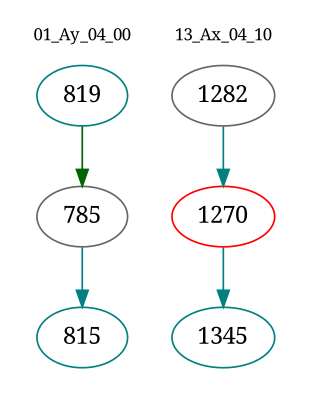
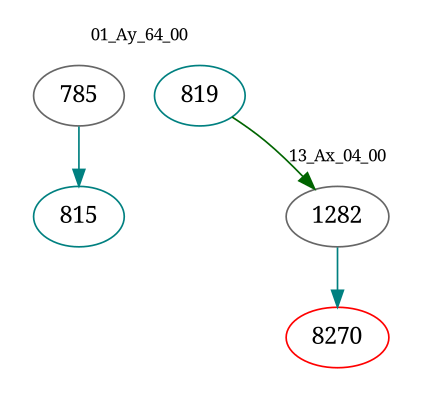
(82, 36) -> (139, 36)
(223, 36) -> (338, 157)
(82, 148) -> (283, 157)
(223, 217) -> (338, 338)
(223, 338) -> none
